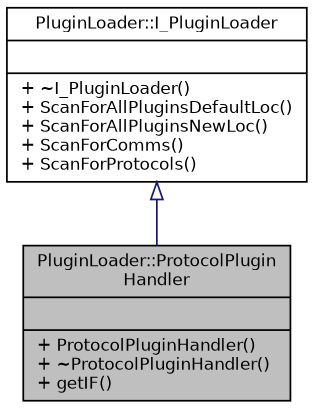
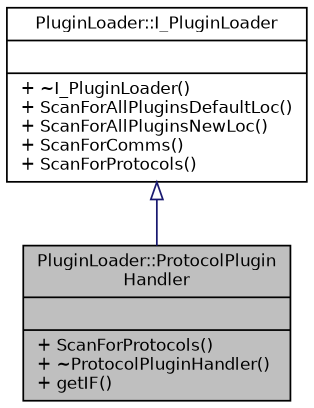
(147, 346) -> (126, 346)
